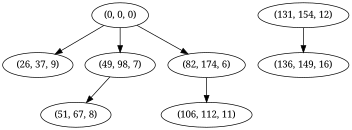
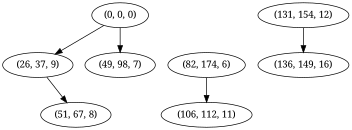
(159, 38) -> none
(101, 87) -> (55, 87)
